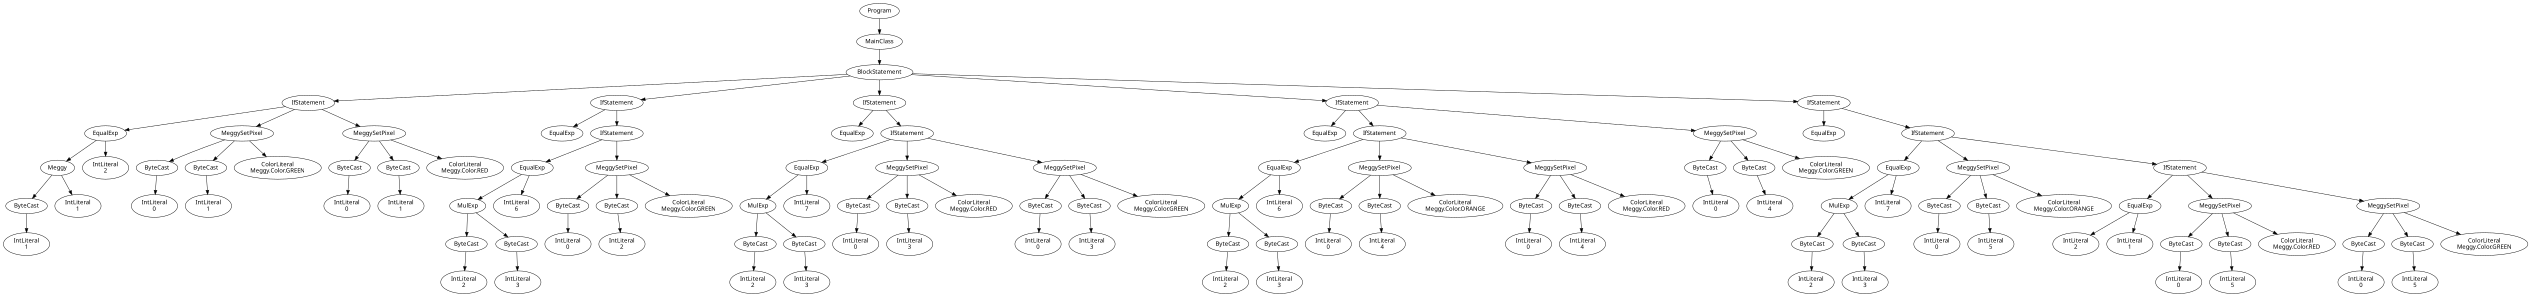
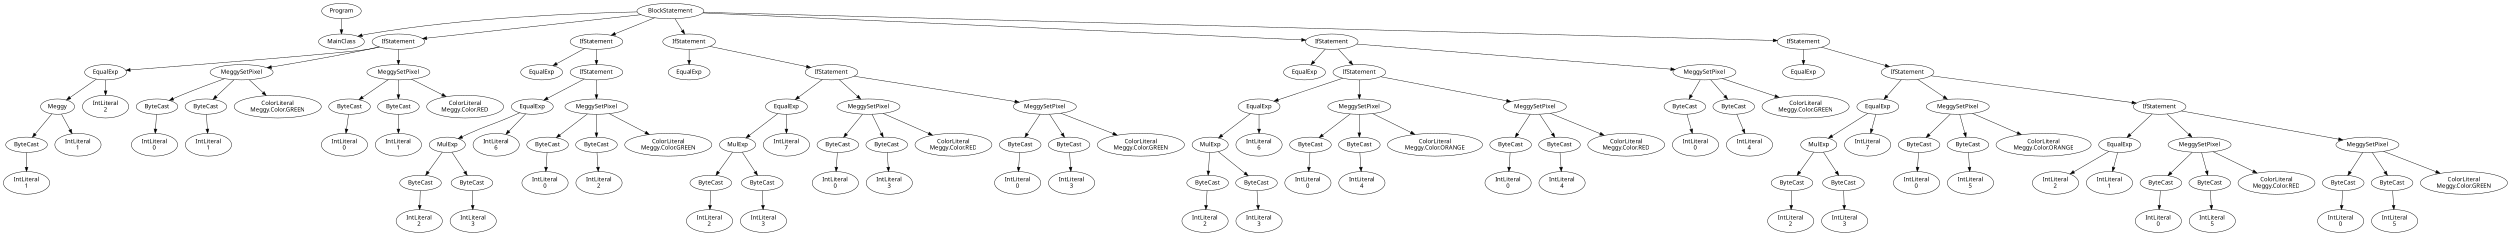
(879, 55) -> (499, 19)
